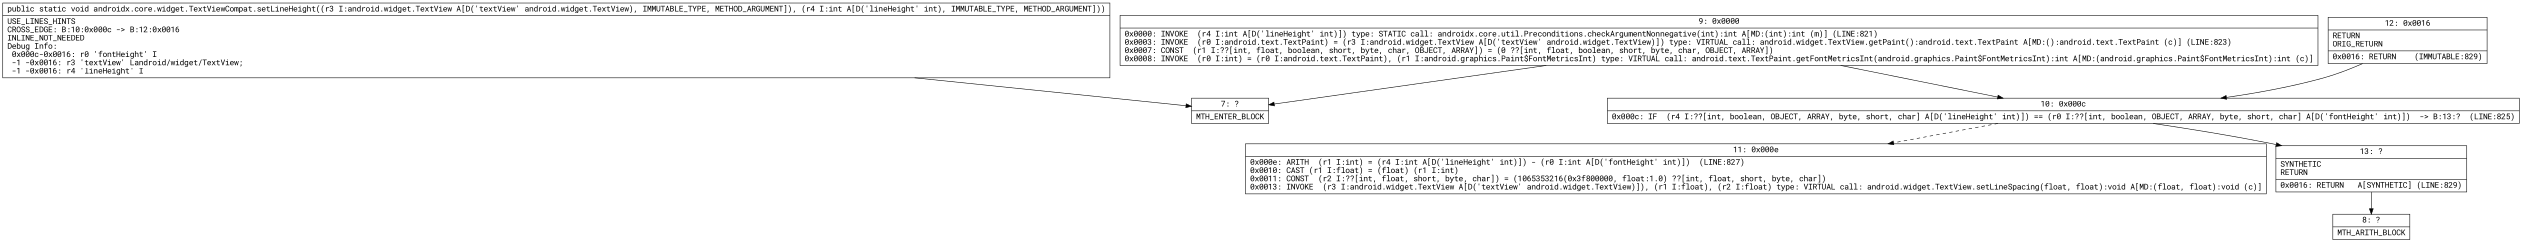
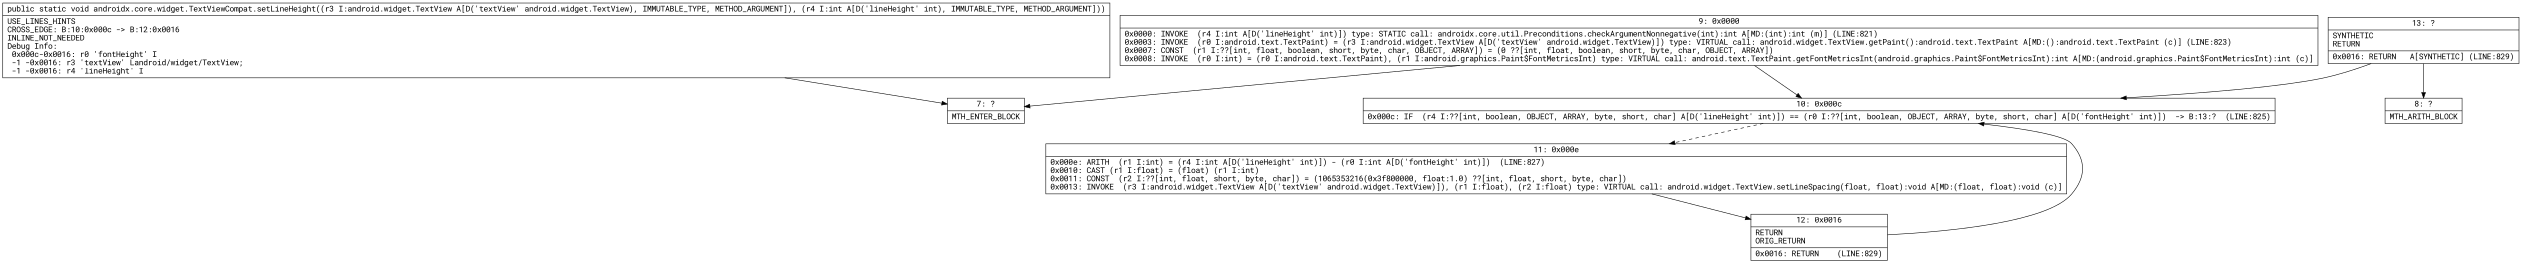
(2408, 57) -> (1819, 254)
(2215, 133) -> (2250, 88)
none -> (1699, 206)
